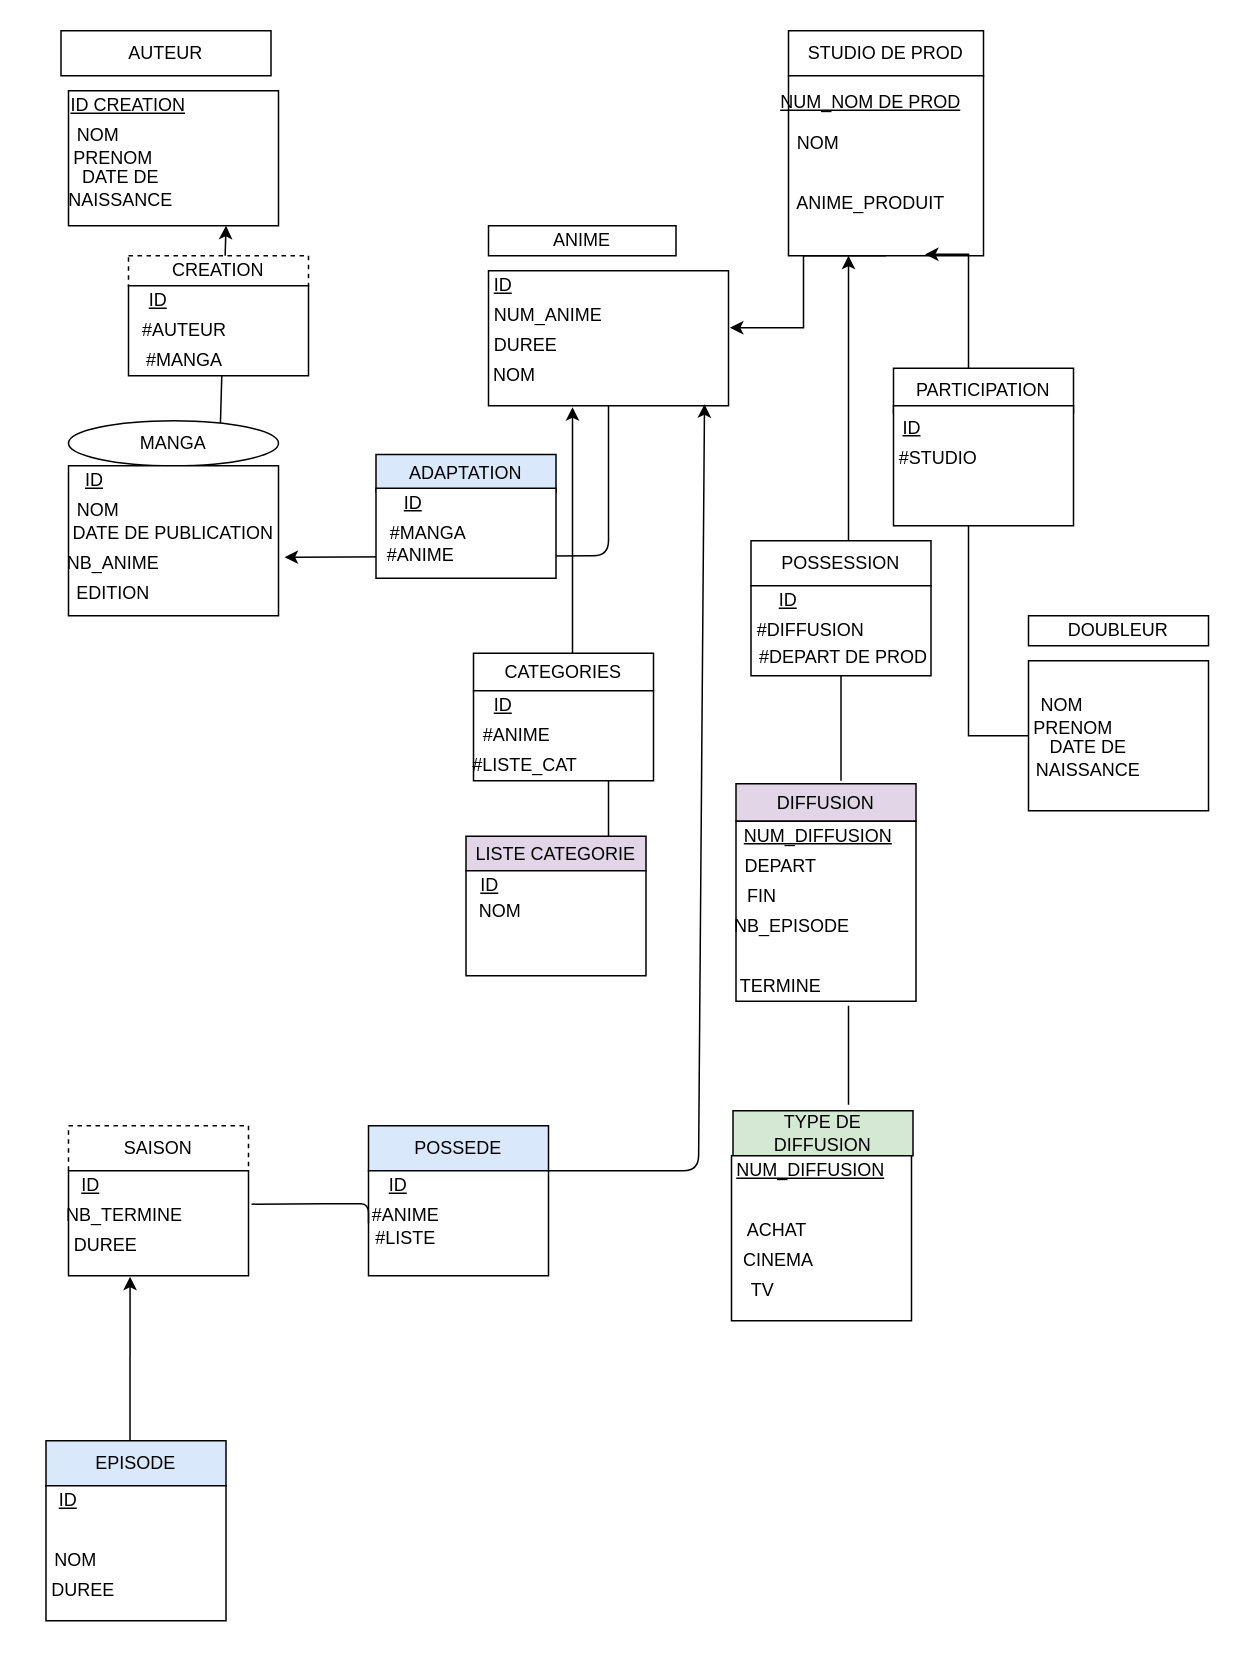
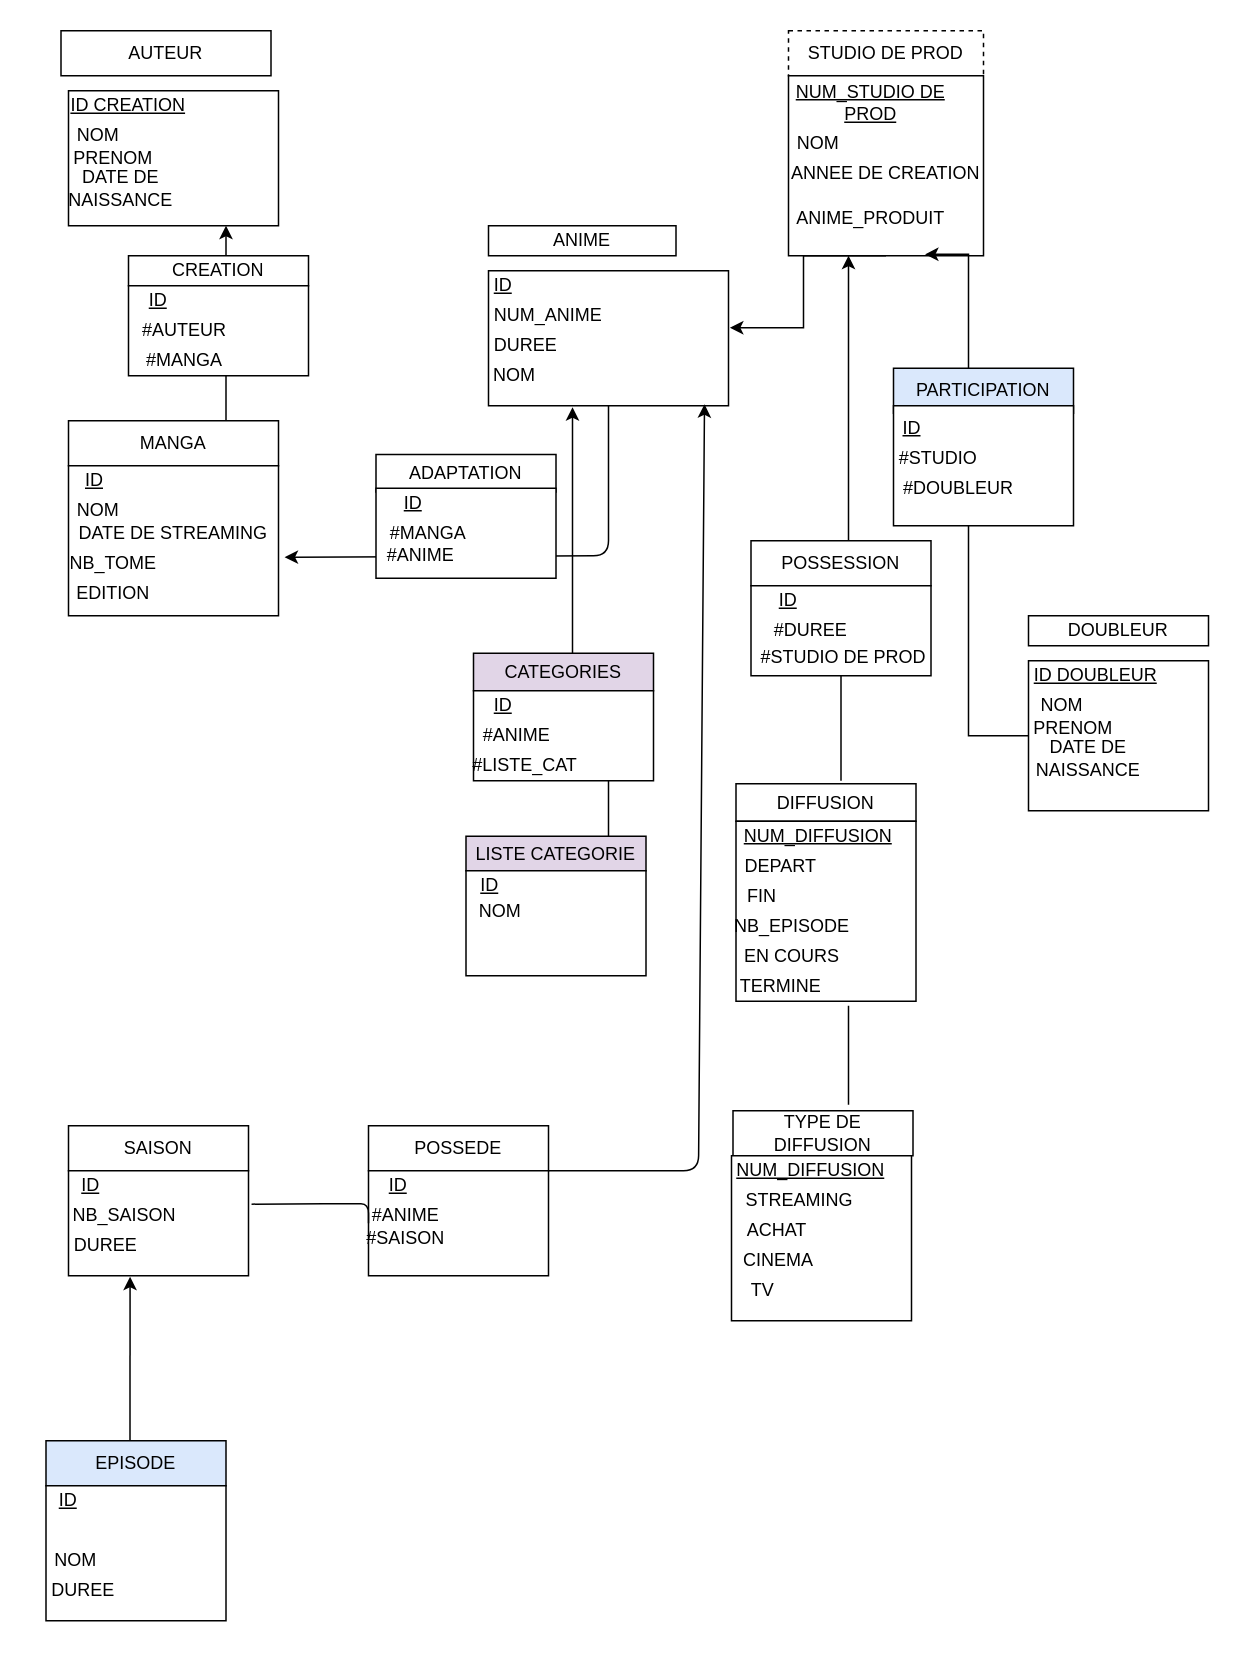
(886, 53) -> (886, 53)
(871, 103) -> (871, 103)
none -> (886, 173)
(871, 203) -> (871, 218)
(218, 271) -> (218, 271)
(983, 391) -> (983, 391)
(173, 443) -> (173, 443)
(466, 473) -> (466, 473)
none -> (959, 488)
(173, 533) -> (173, 533)
(113, 563) -> (113, 563)
(811, 631) -> (811, 631)
(846, 658) -> (846, 658)
(563, 672) -> (563, 672)
none -> (1096, 676)
(826, 803) -> (826, 803)
none -> (792, 956)
(823, 1133) -> (823, 1133)
(158, 1148) -> (158, 1148)
(458, 1148) -> (458, 1148)
none -> (800, 1201)
(125, 1216) -> (125, 1216)
(406, 1238) -> (406, 1238)
